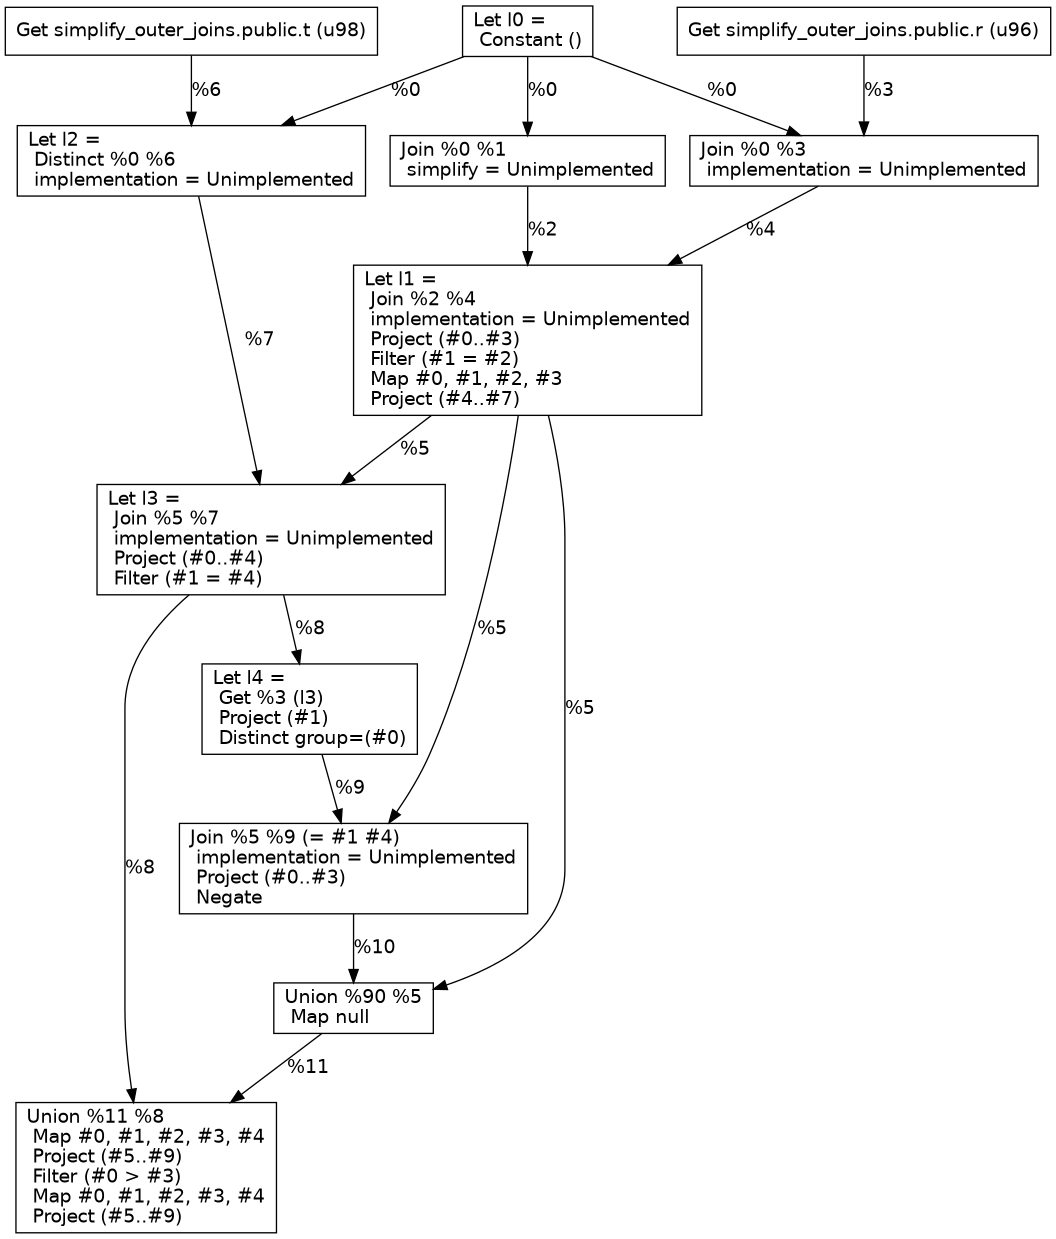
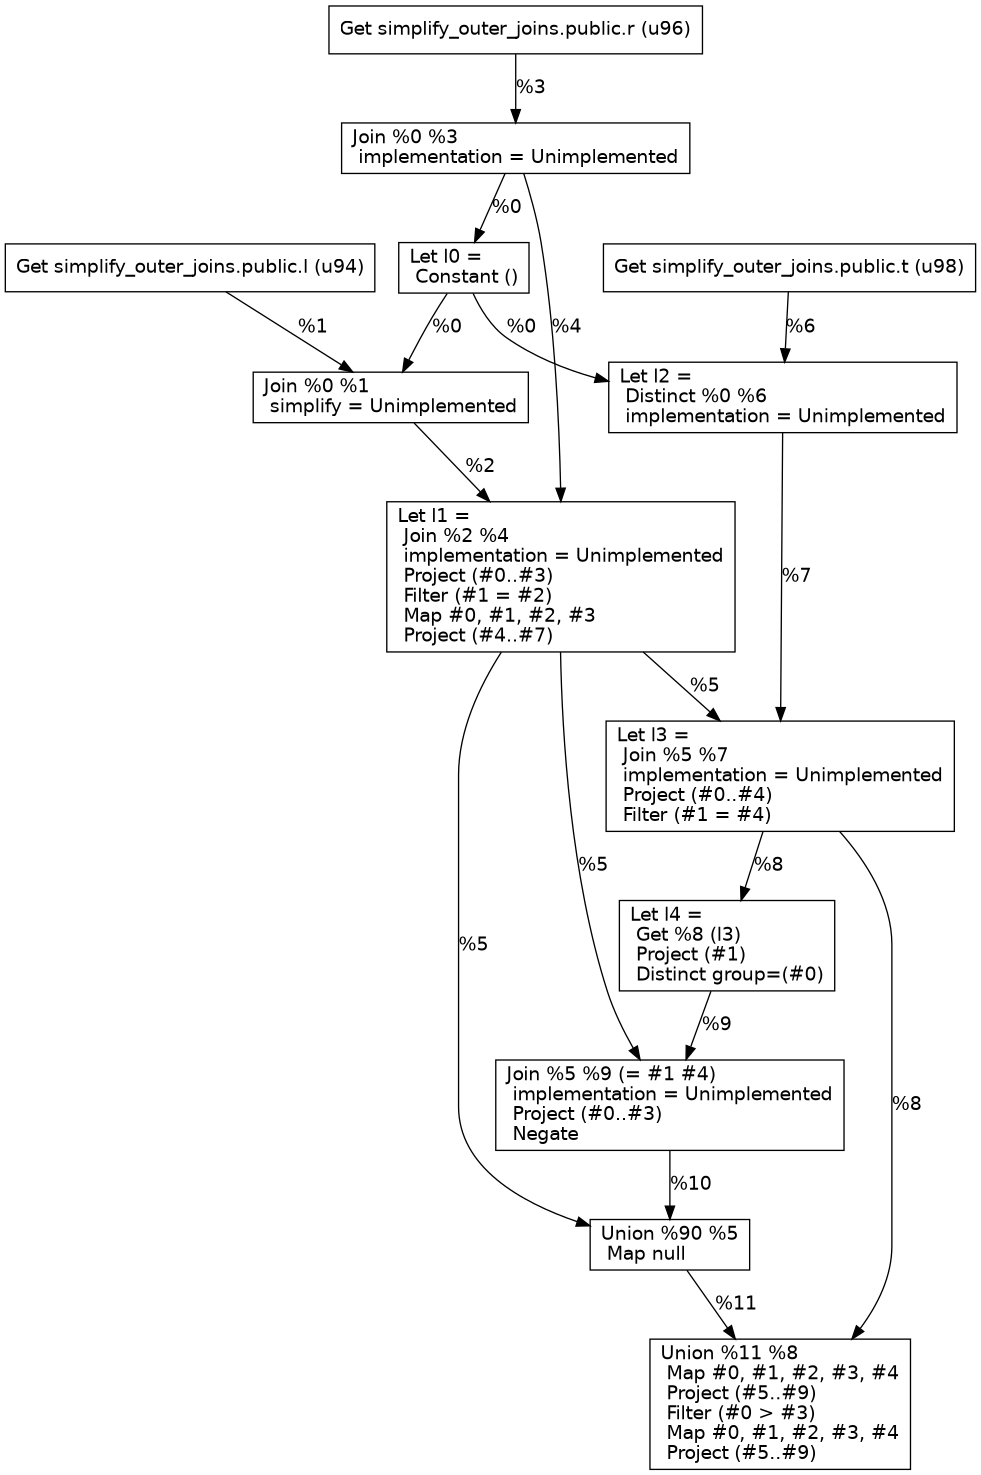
(690, 94) -> (493, 202)
none -> (190, 268)
(310, 709) -> (727, 946)
